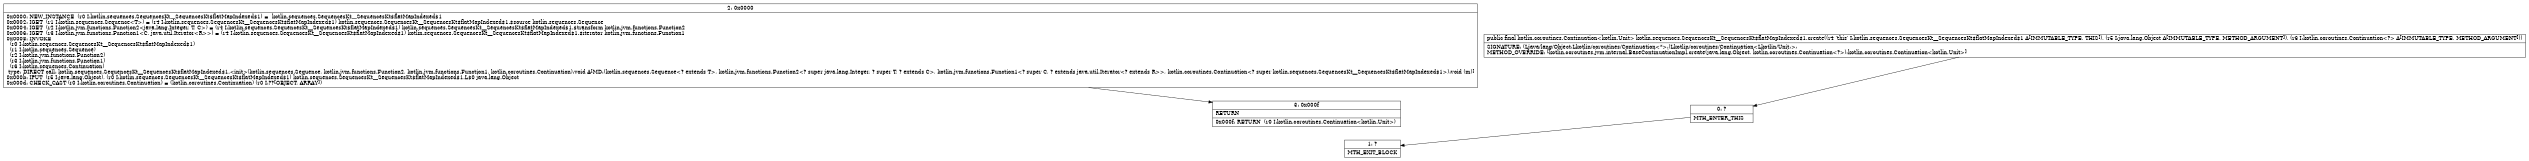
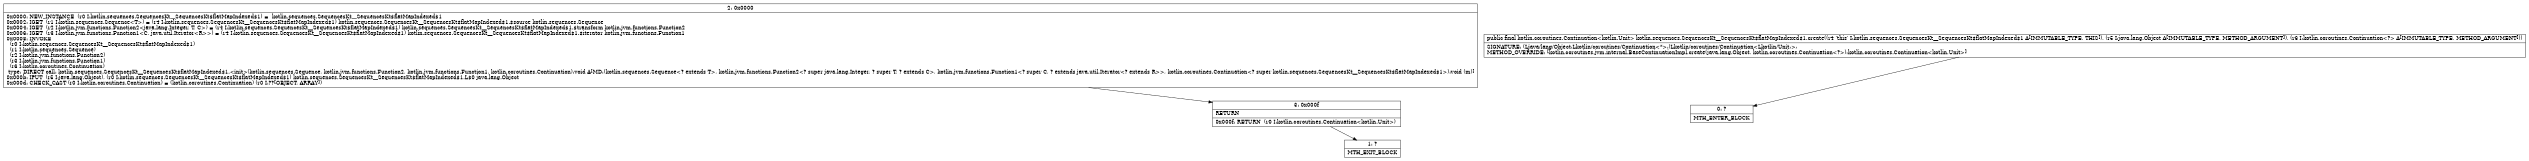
(56, 67) -> (56, 67)
(1719, 118) -> (1722, 118)
(1547, 131) -> (1342, 133)
